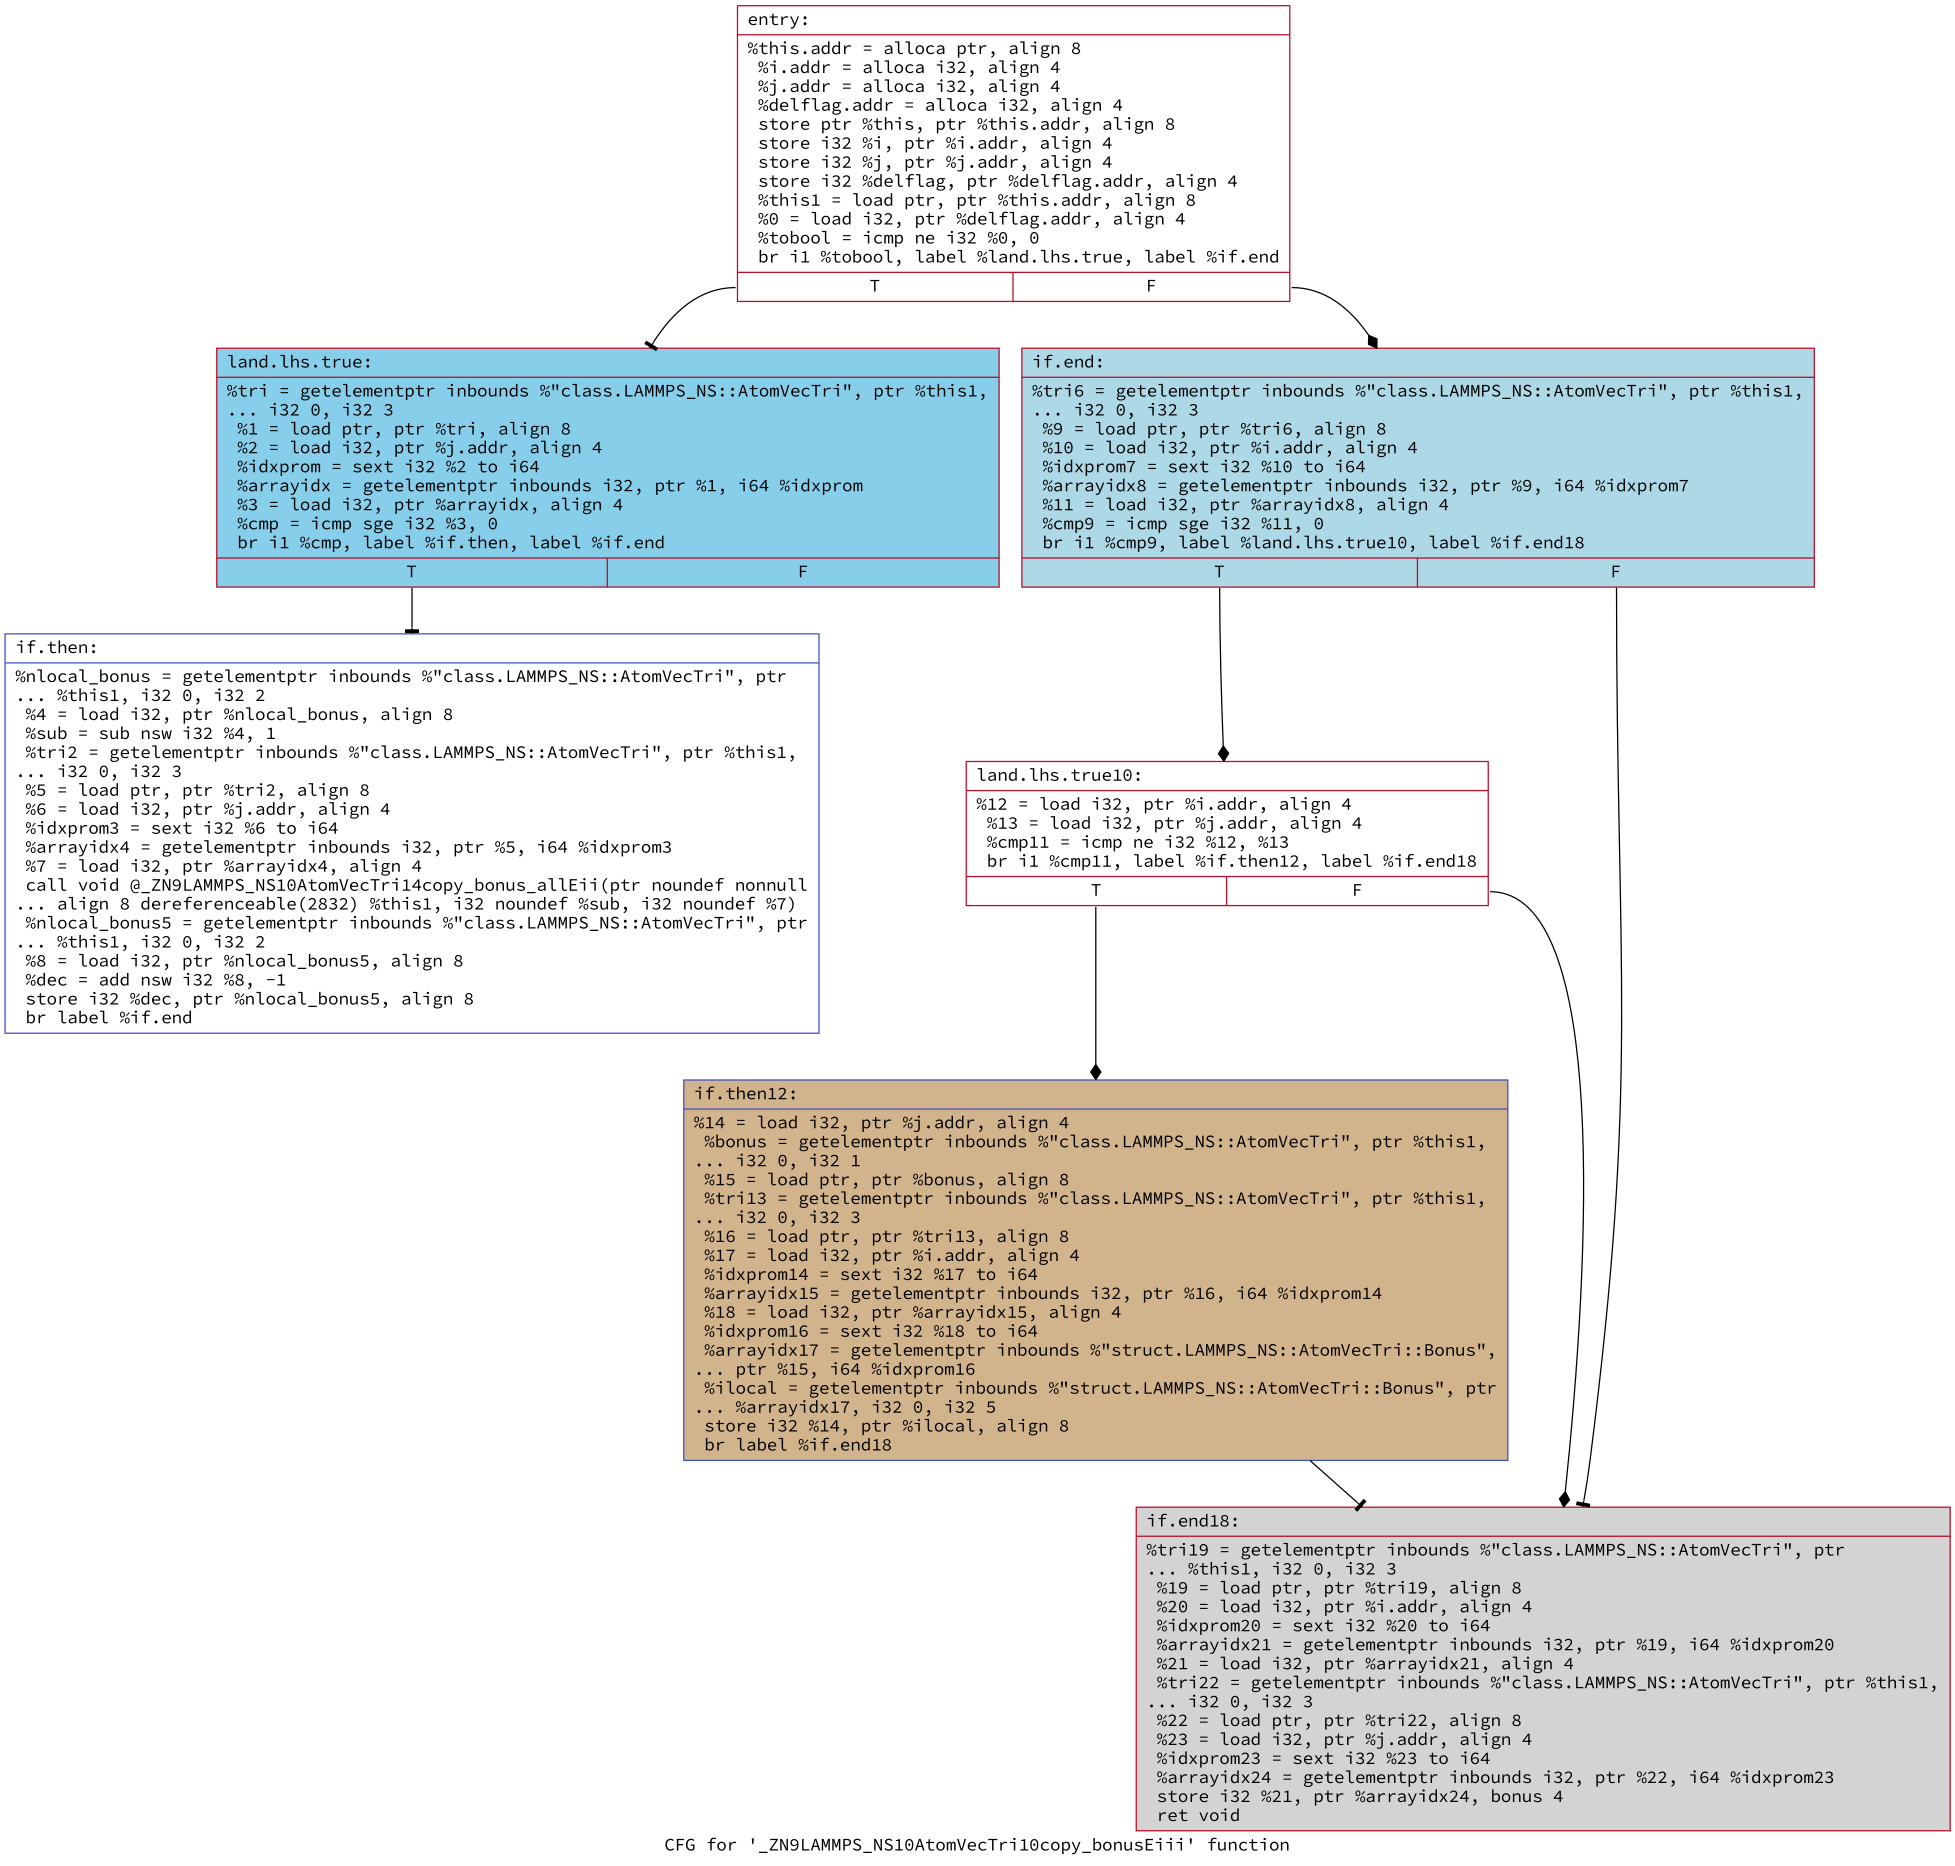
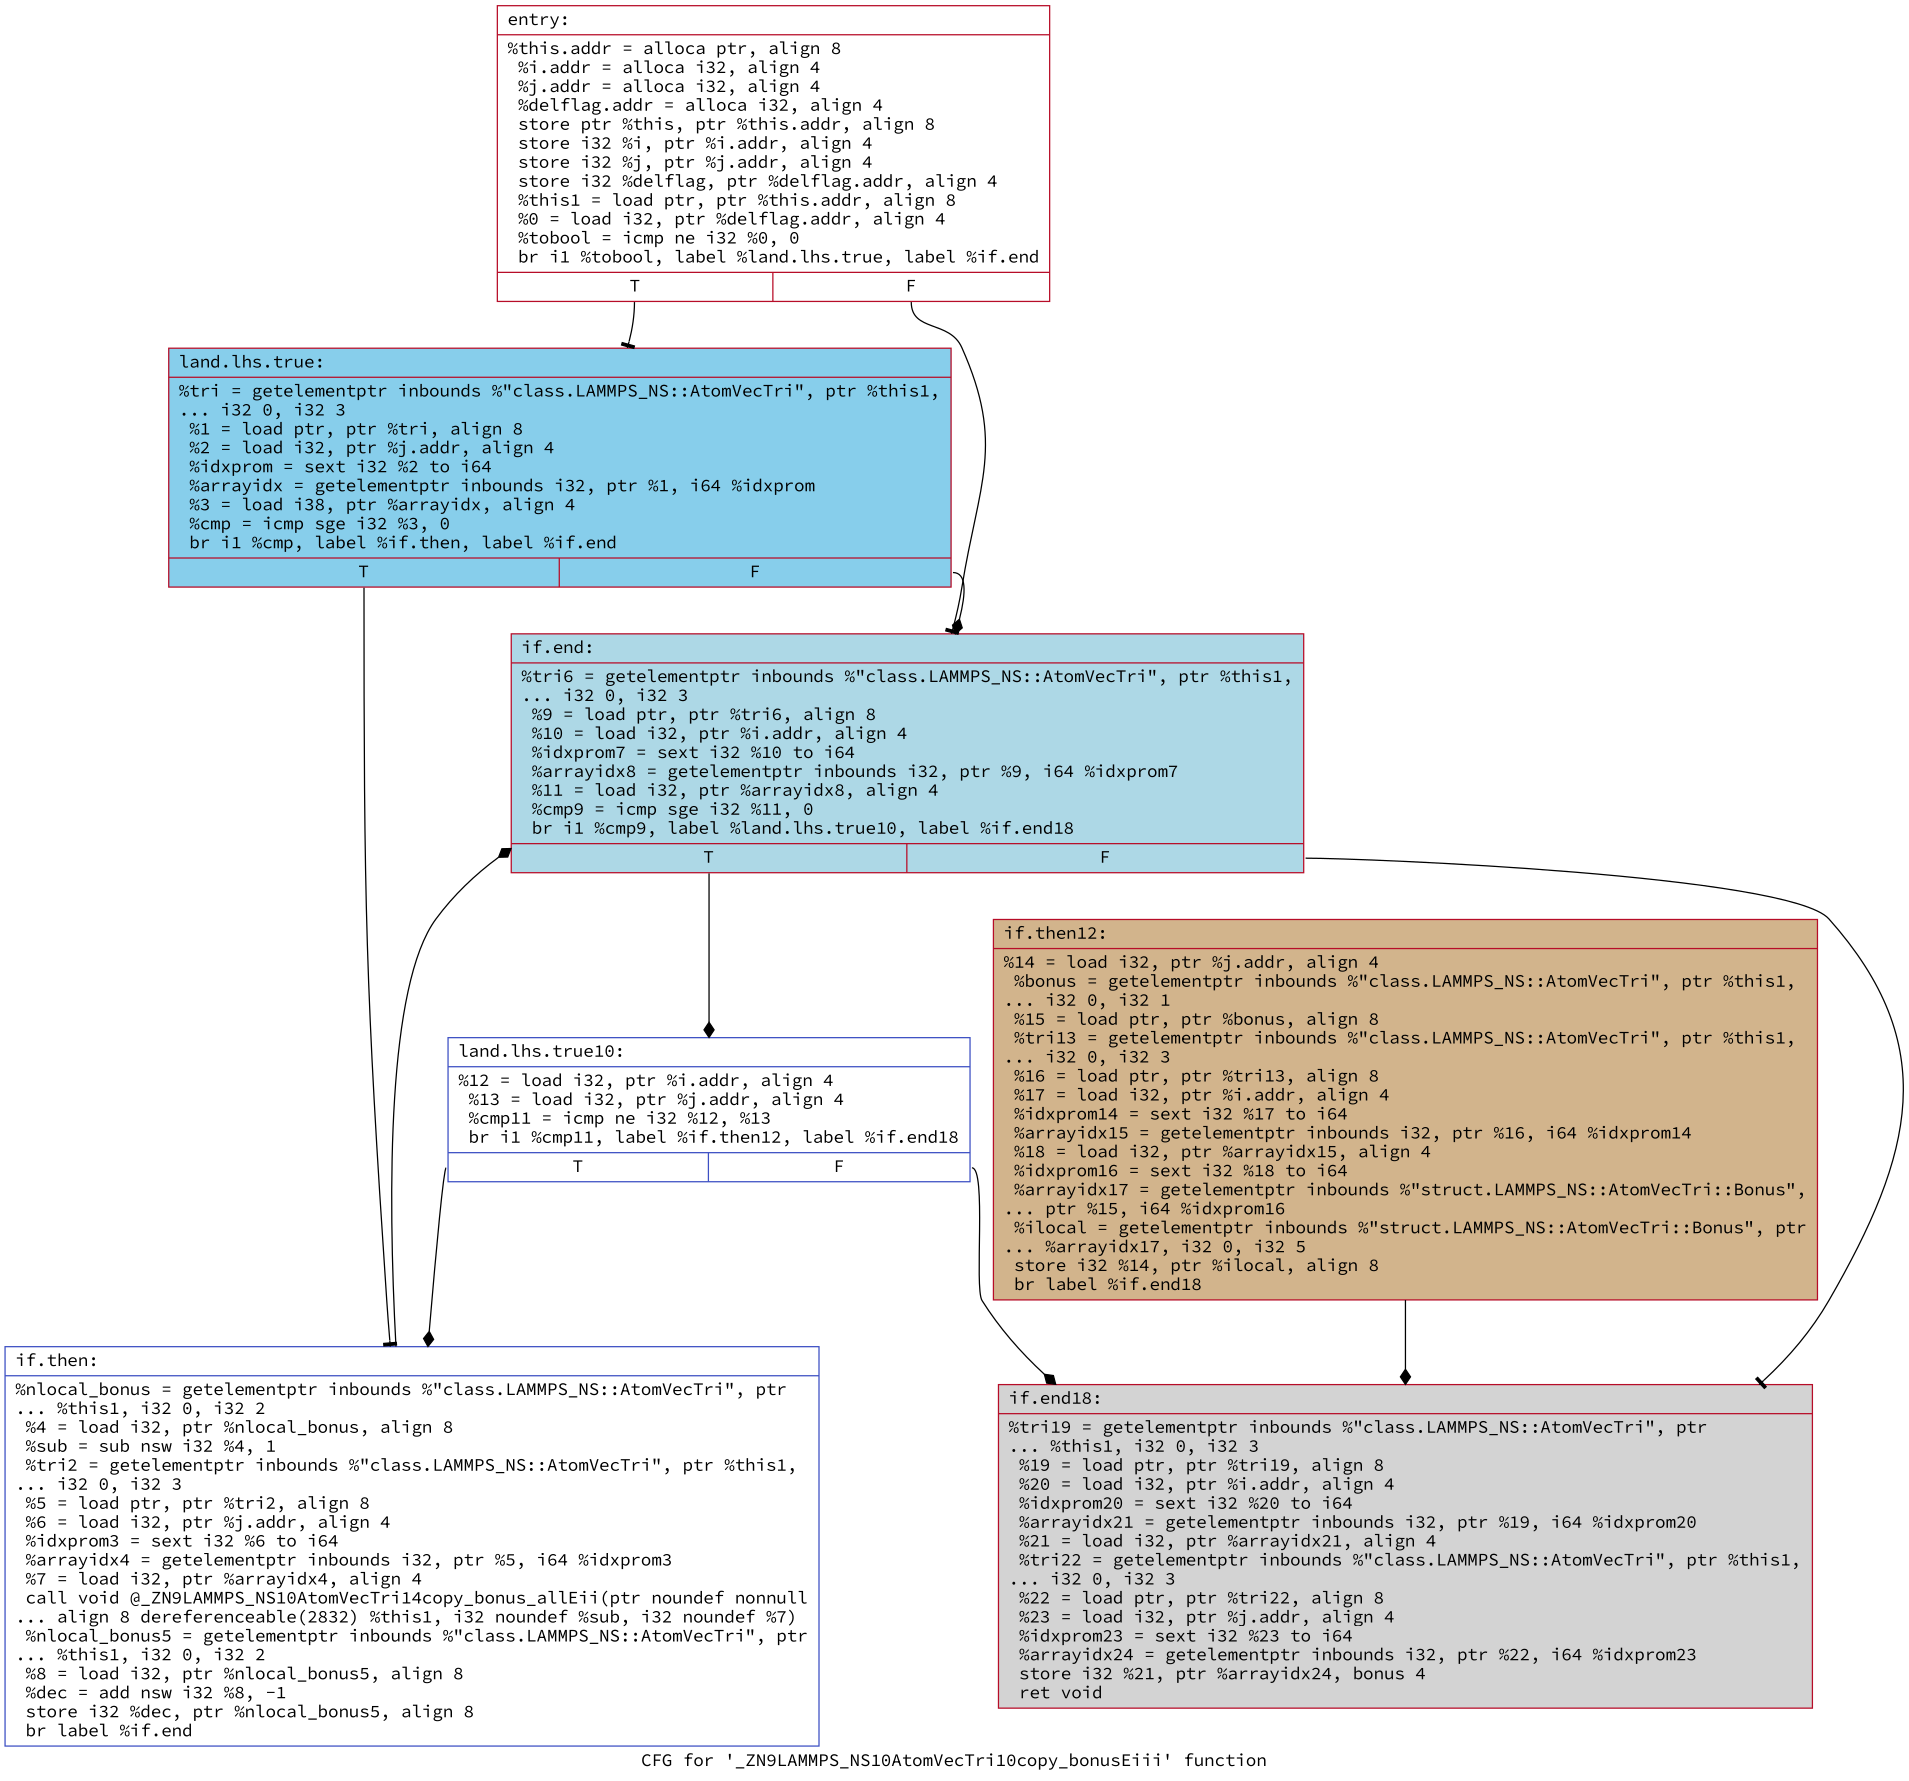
(1336, 302) -> (985, 451)
(425, 505) -> (377, 505)
none -> (964, 593)
(1227, 834) -> (709, 1110)
(1096, 985) -> (436, 1249)
none -> (396, 1086)
(1096, 1270) -> (1405, 1110)
(1334, 1482) -> (1405, 1335)
